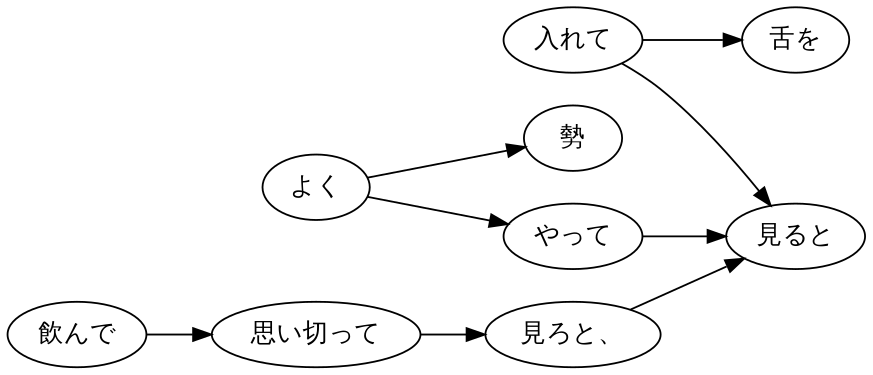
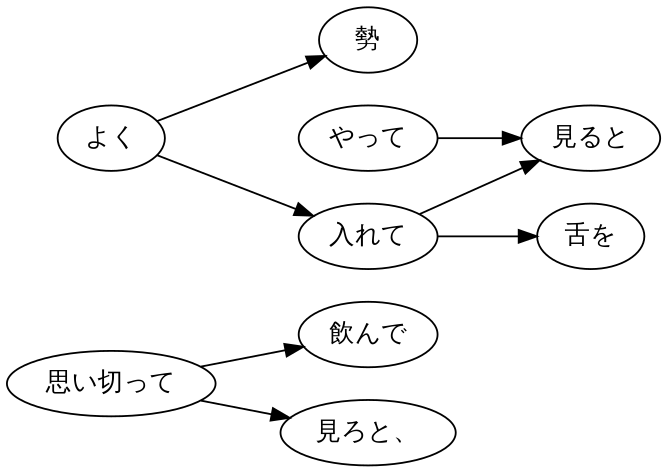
(429, 209) -> (227, 182)
(679, 288) -> none
(170, 335) -> (243, 358)
